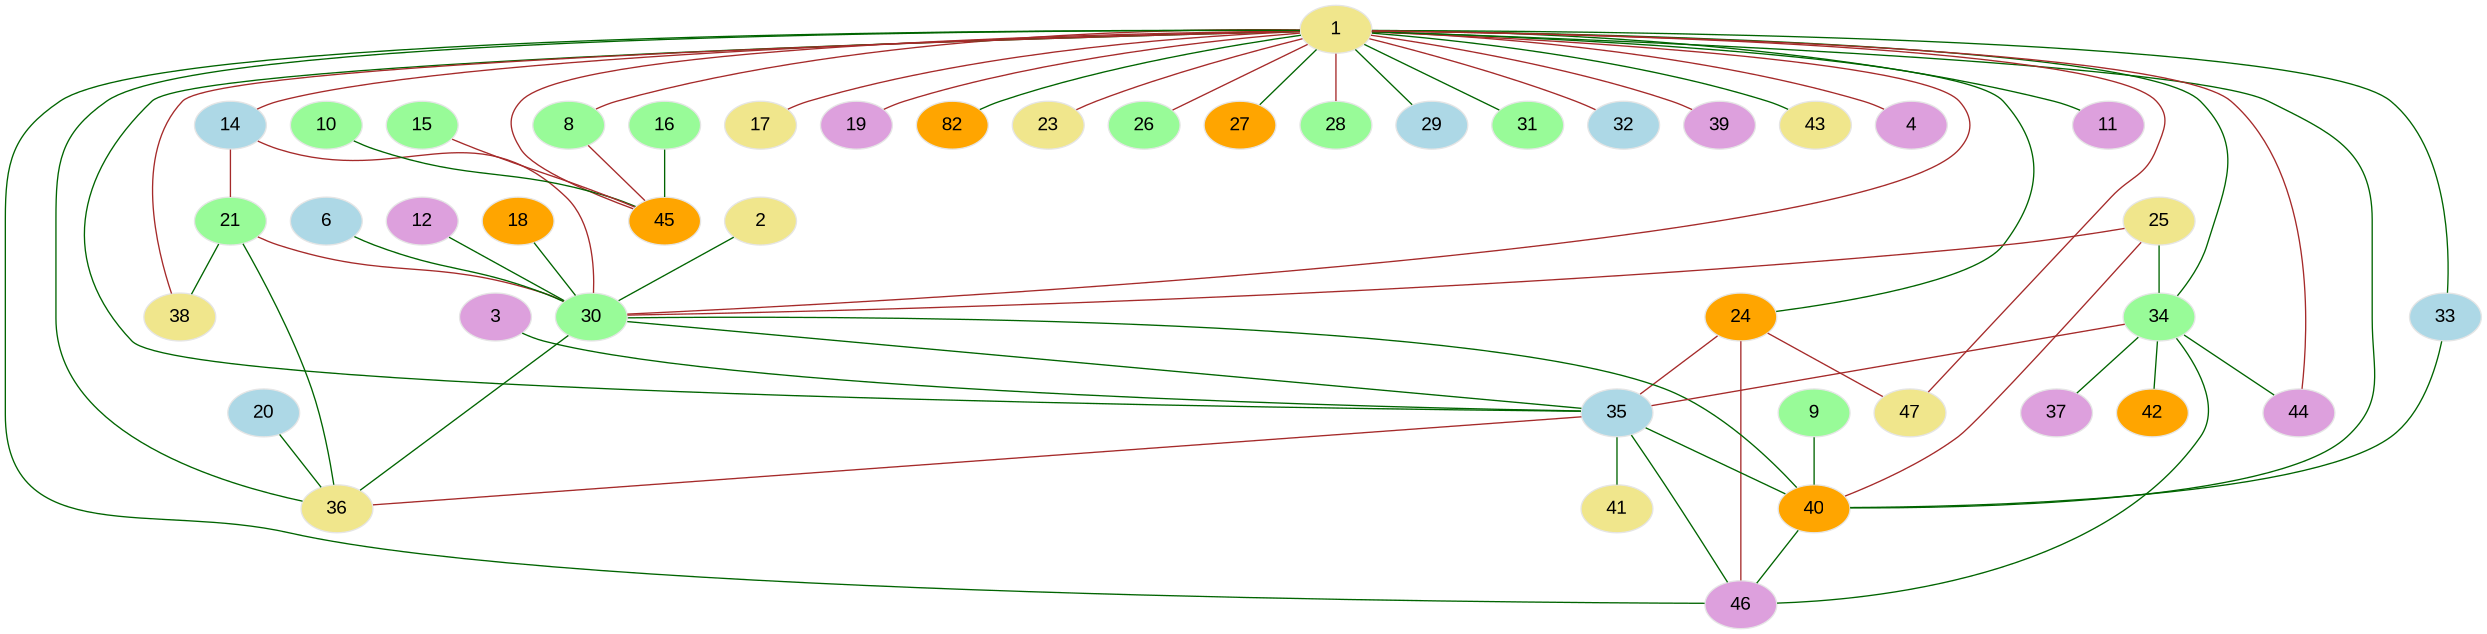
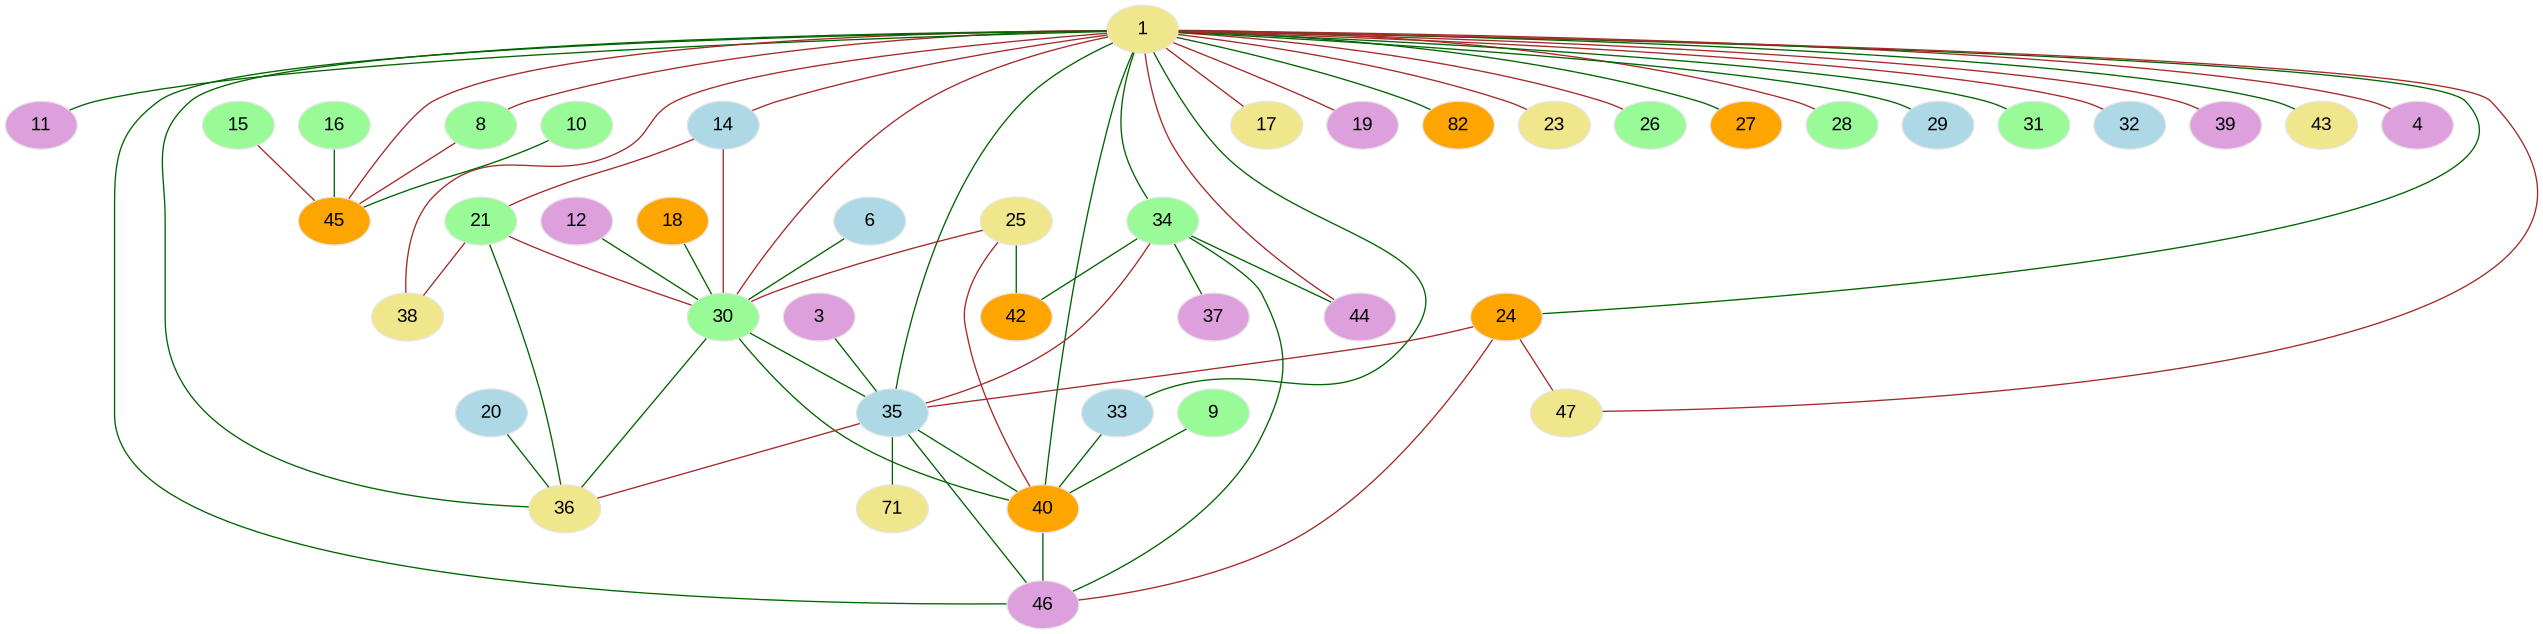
(761, 221) -> none
(205, 269) -> (444, 269)
(2159, 269) -> (1016, 269)
(1617, 509) -> (892, 509)
